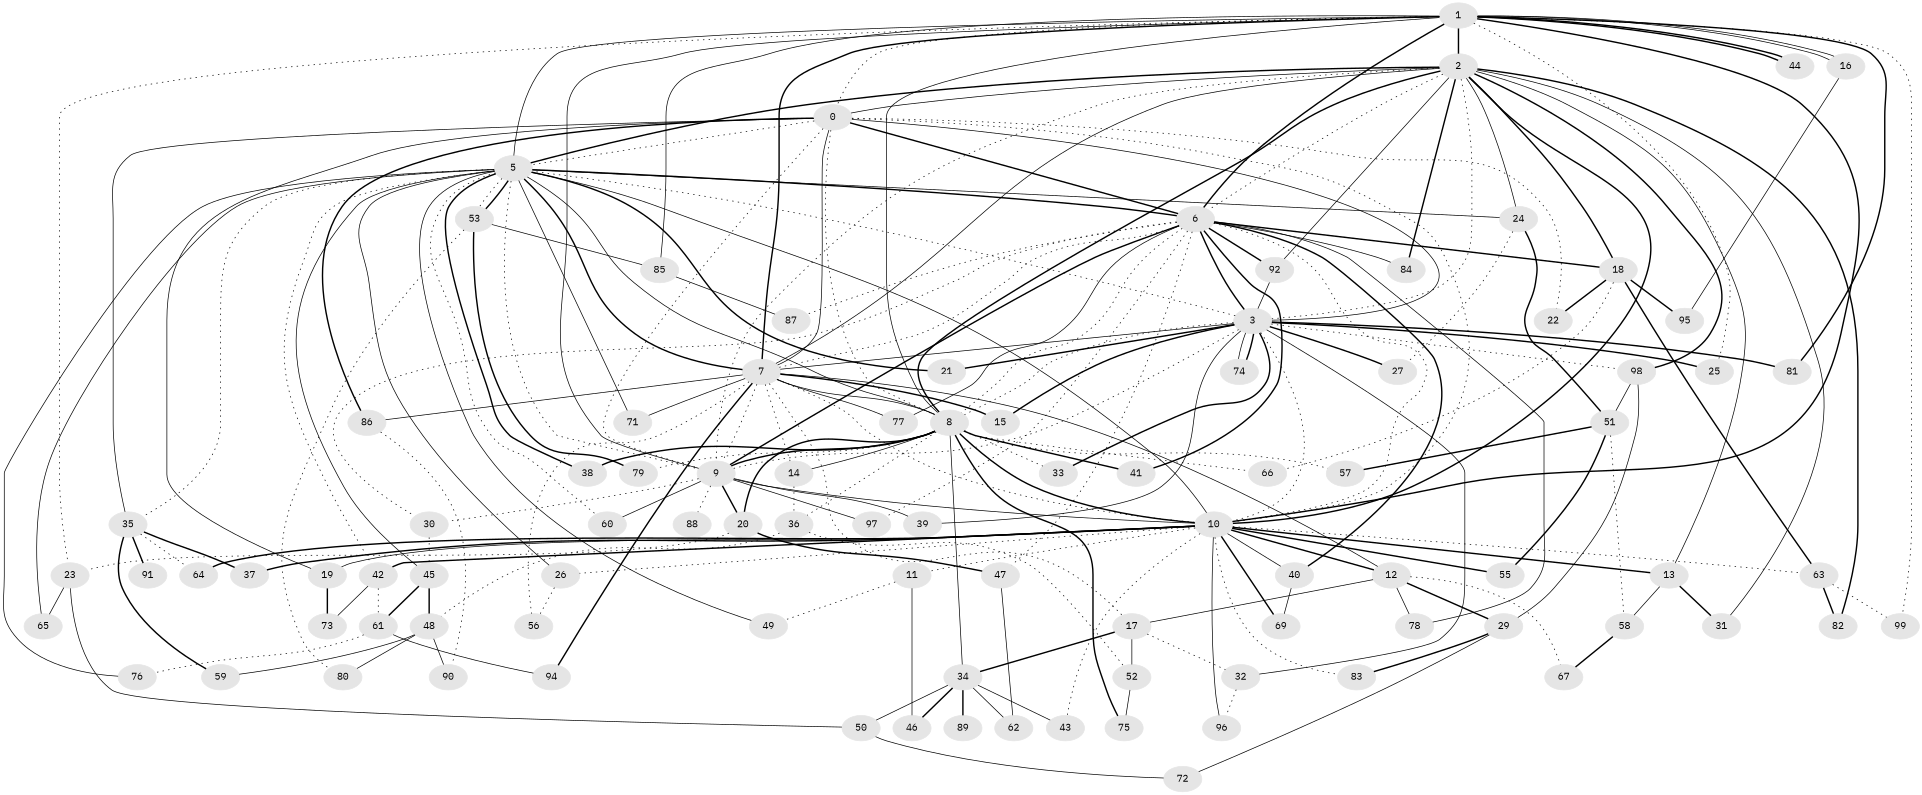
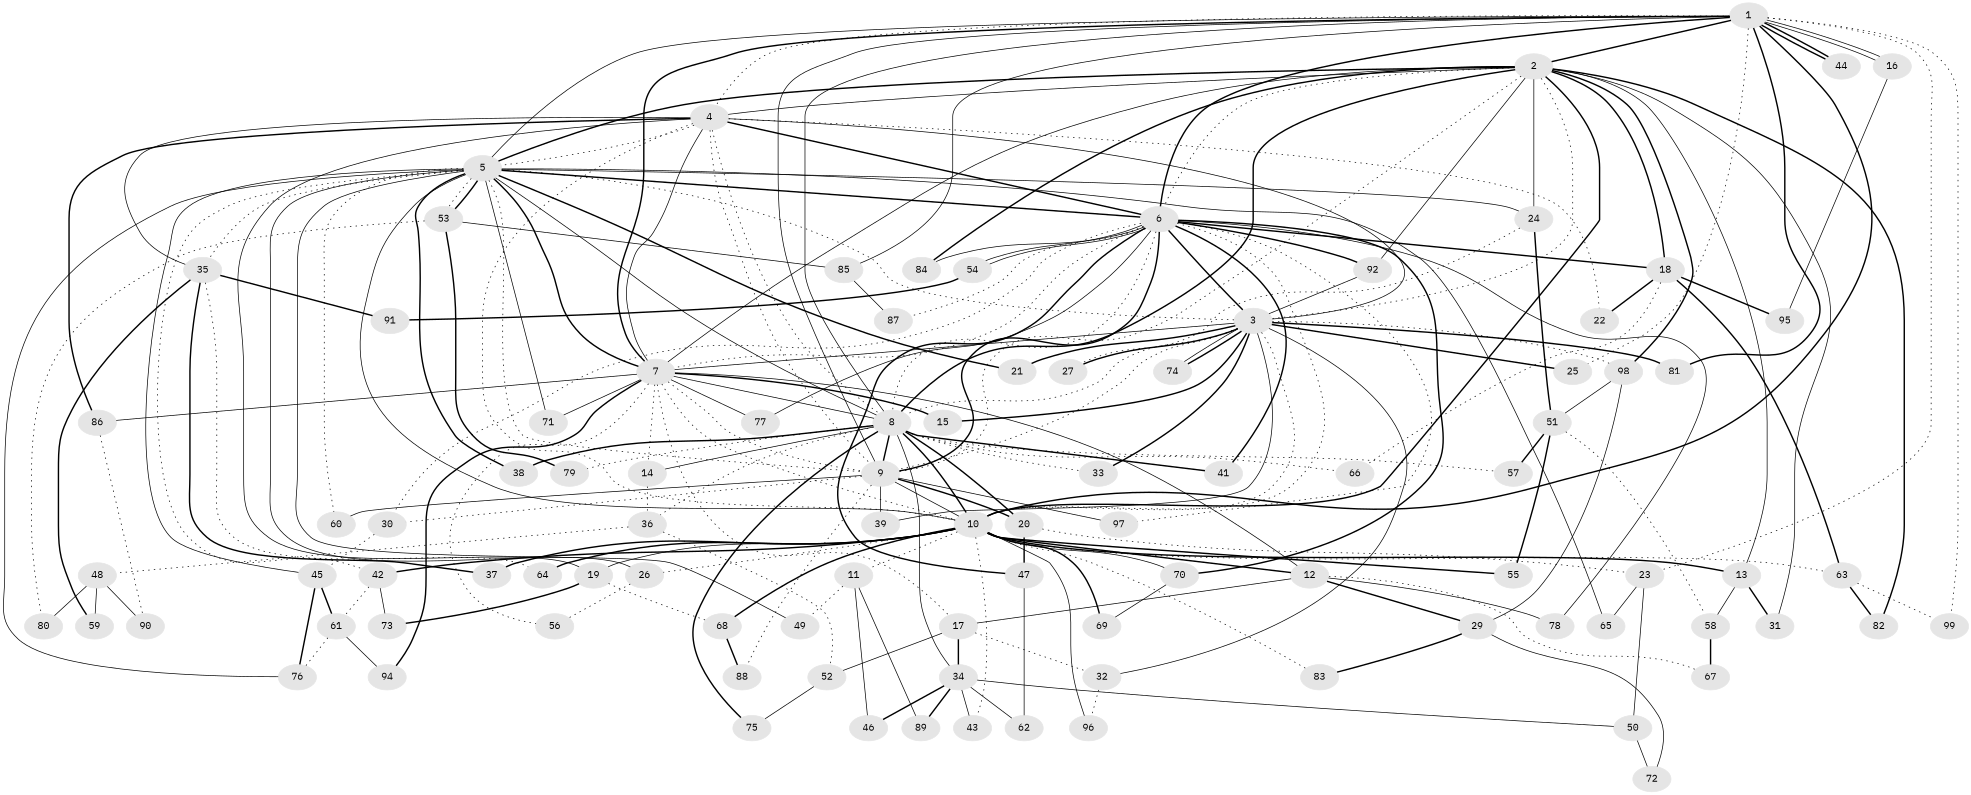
(833, 117) -> (710, 117)
none -> (973, 270)
(1125, 412) -> (876, 382)
(1294, 575) -> (1180, 575)
(429, 601) -> (307, 626)
none -> (722, 626)
none -> (886, 649)
